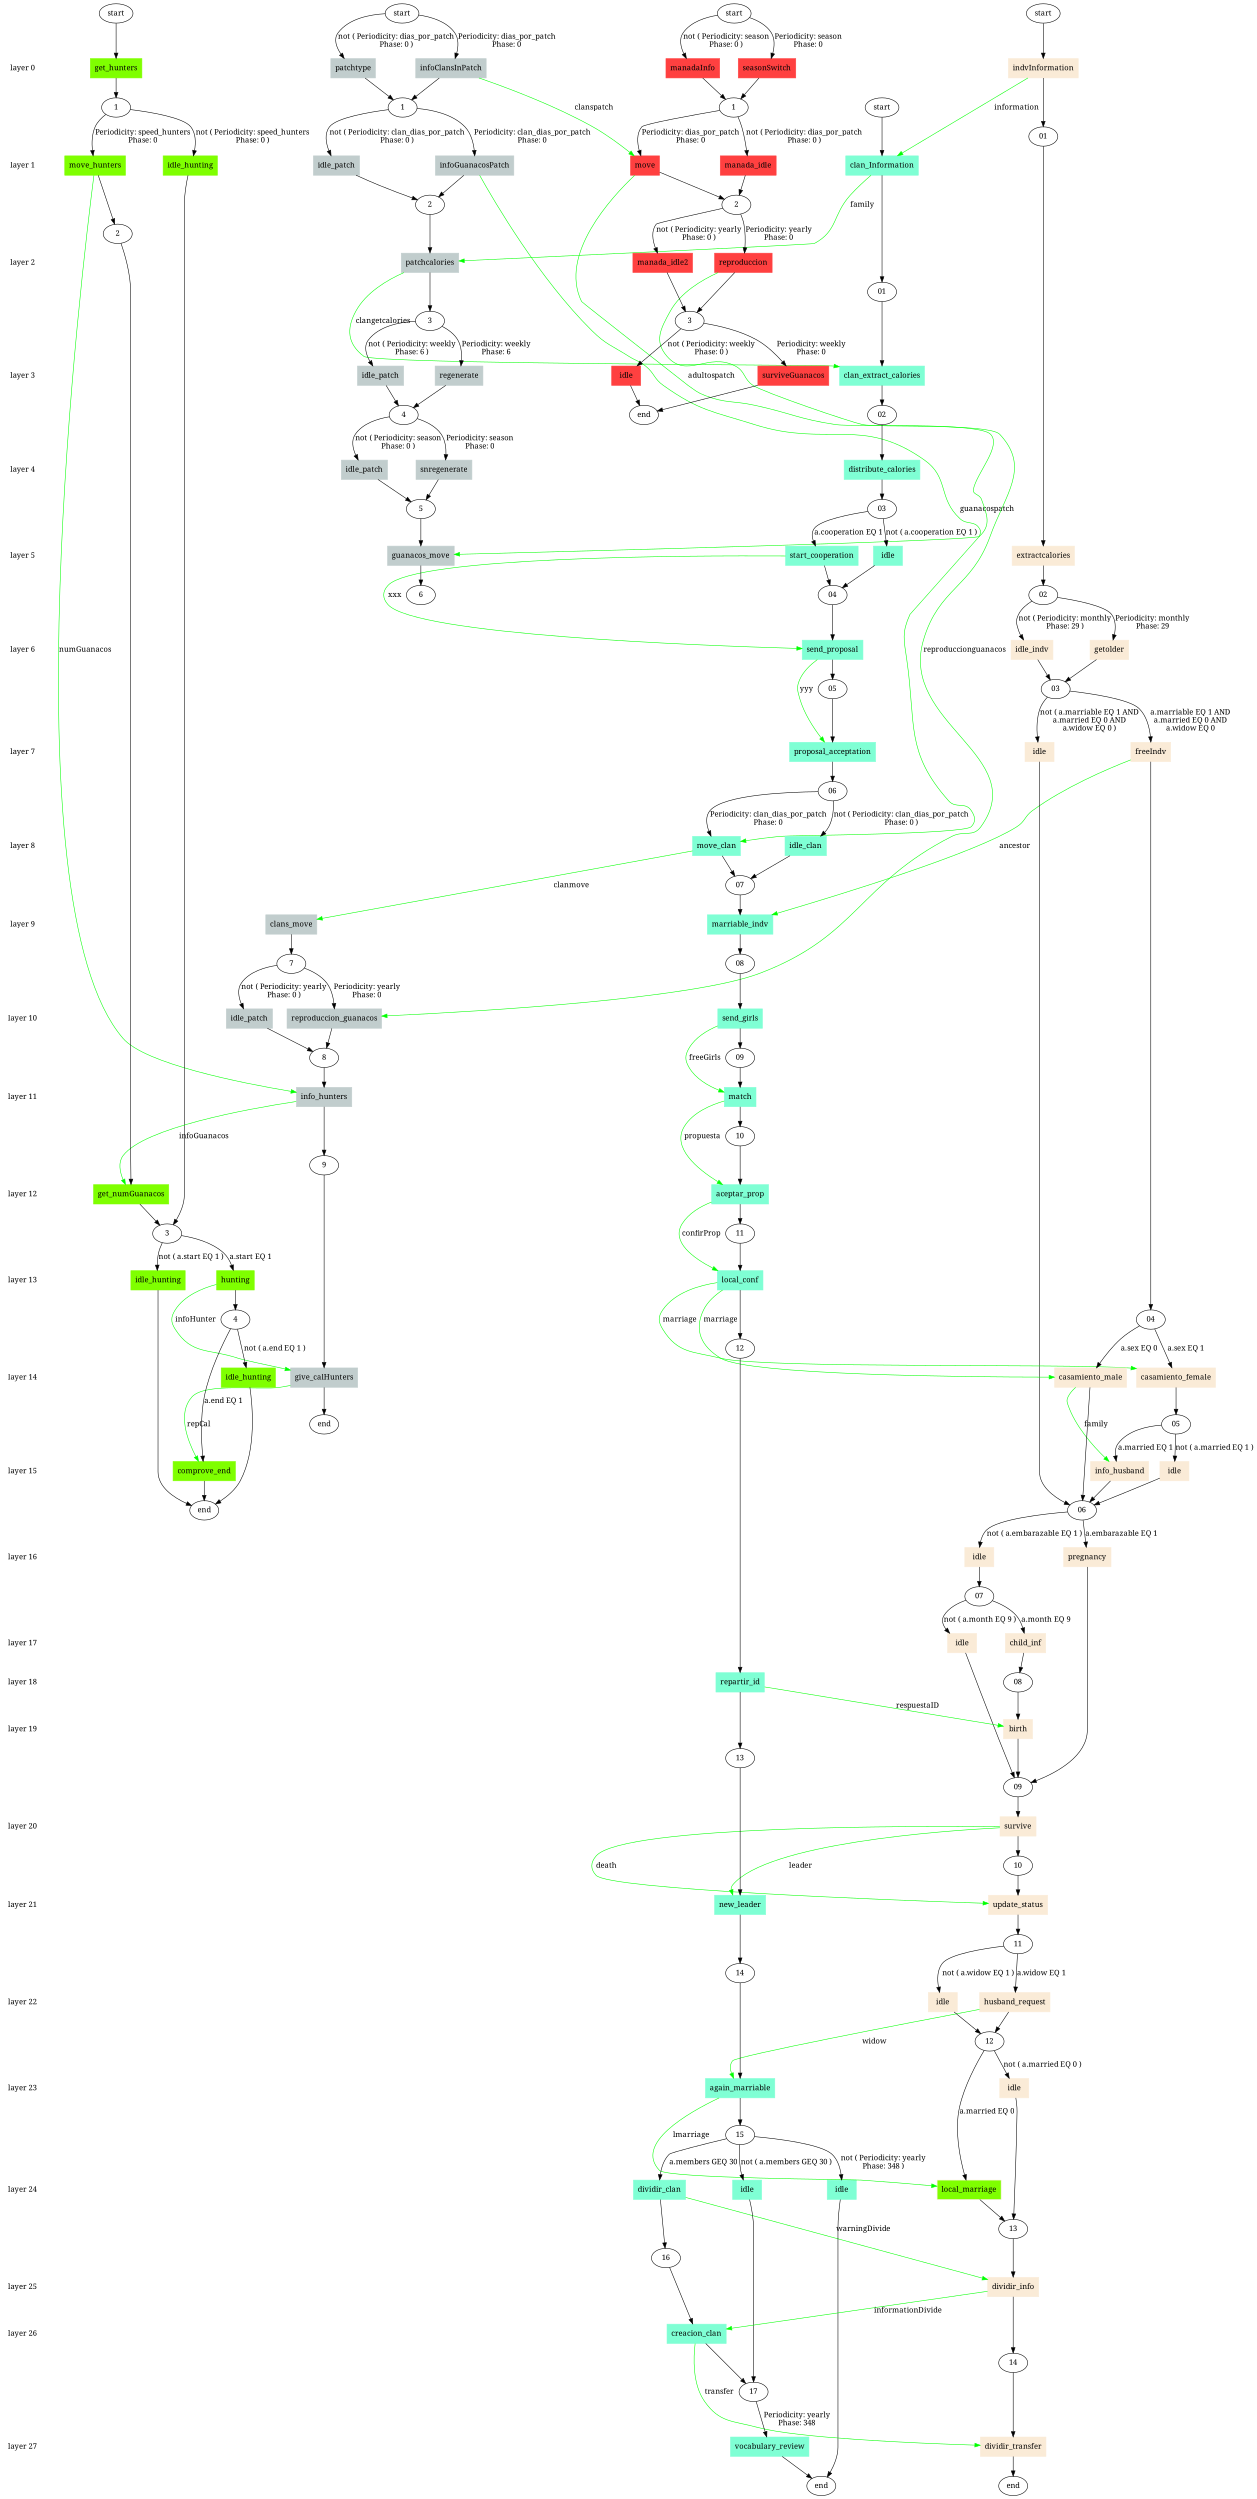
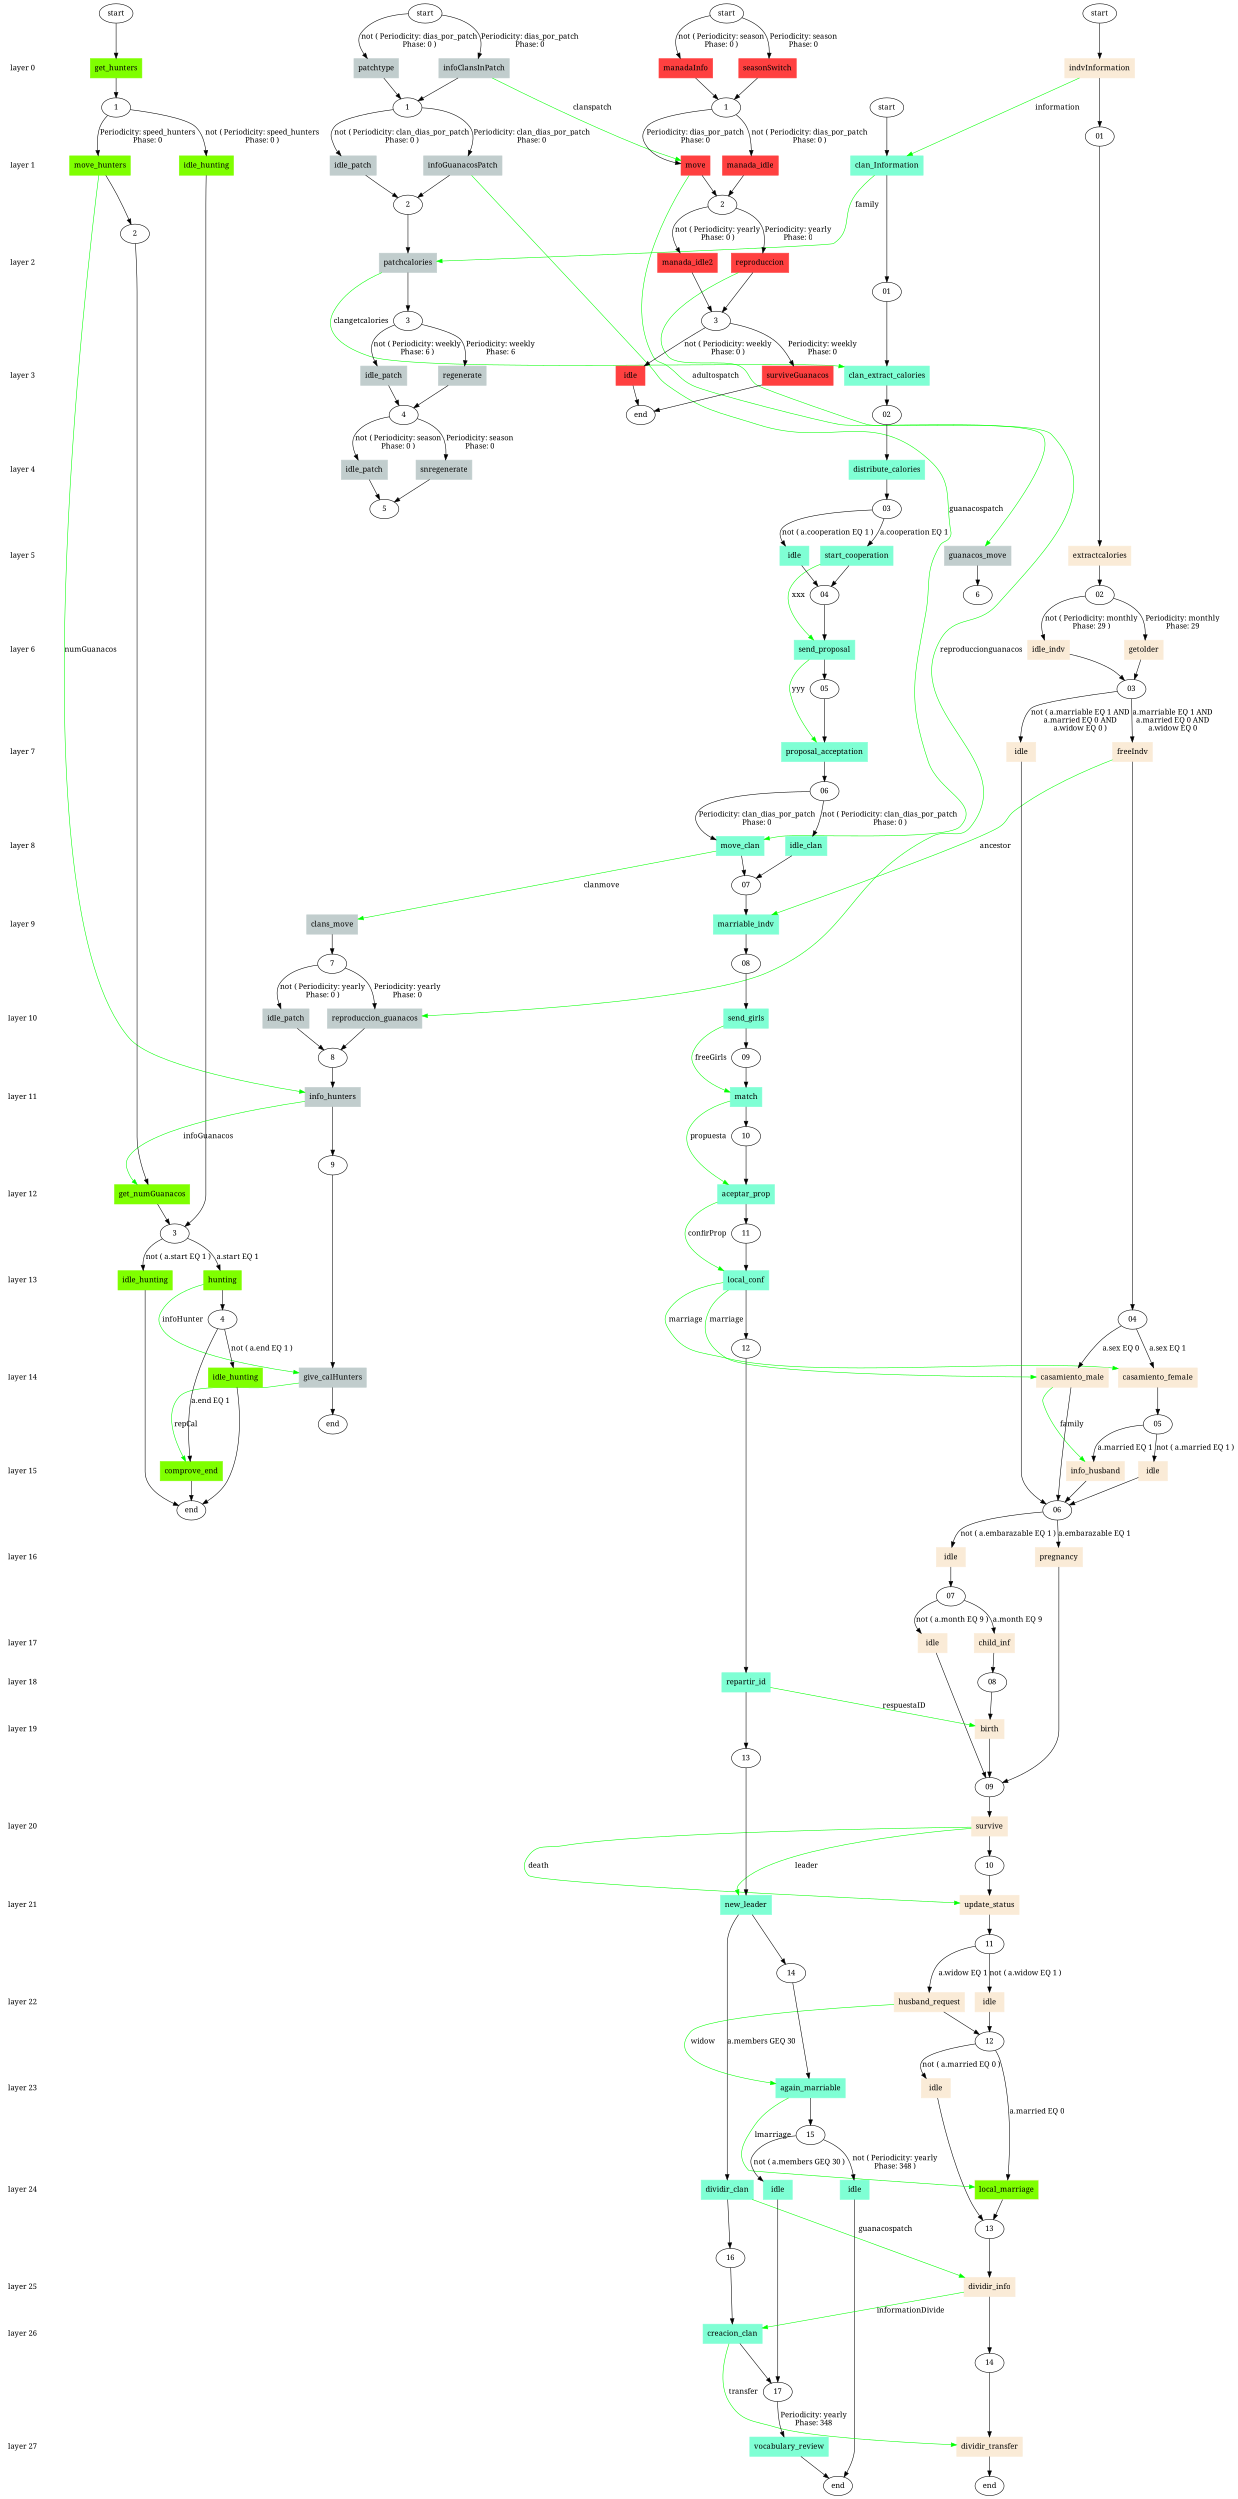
(421, 530) -> none
(687, 2149) -> (727, 2043)
(863, 2229) -> (886, 2229)
